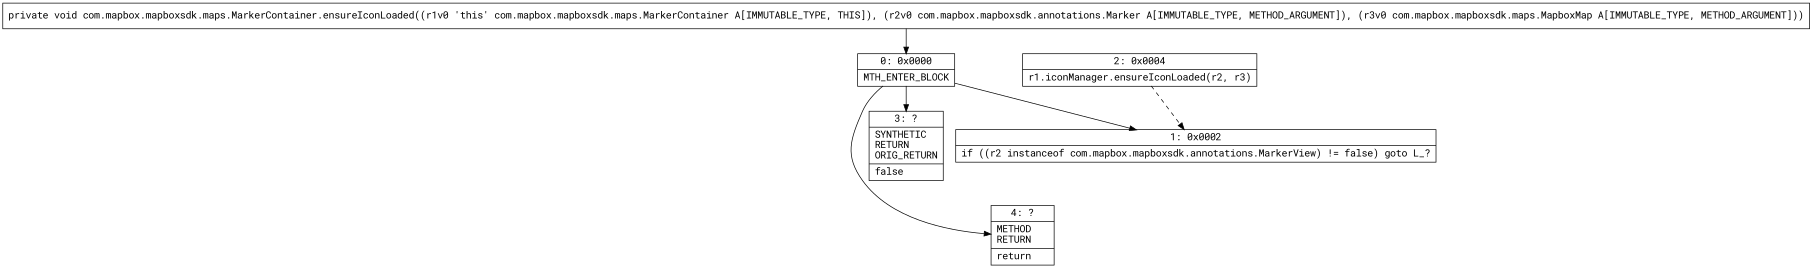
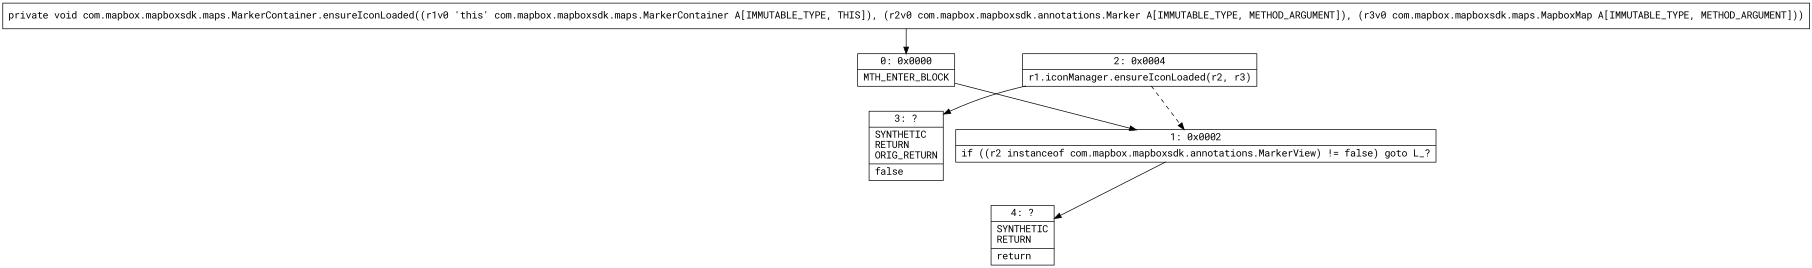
(906, 95) -> (987, 97)
(872, 192) -> (1113, 189)
(1014, 229) -> (1023, 229)
